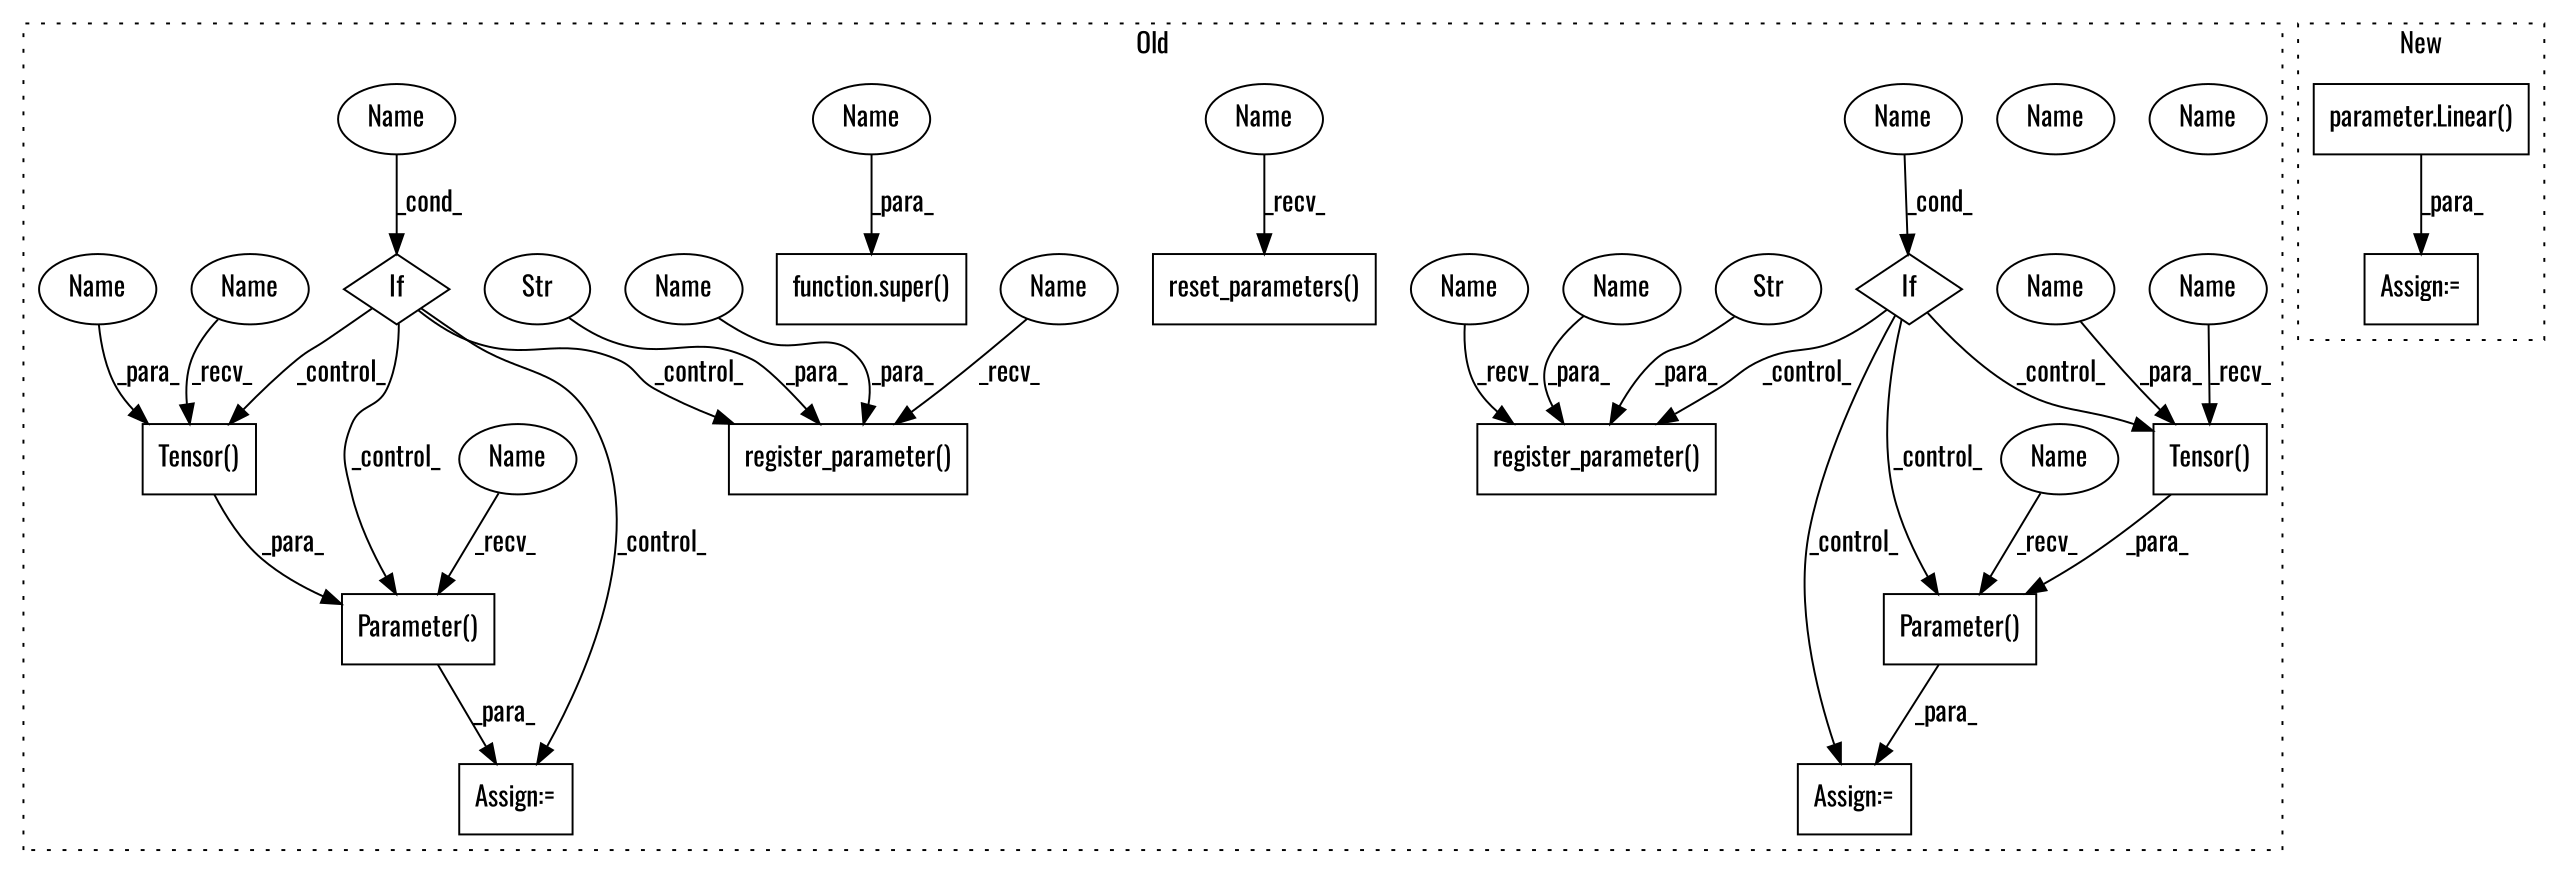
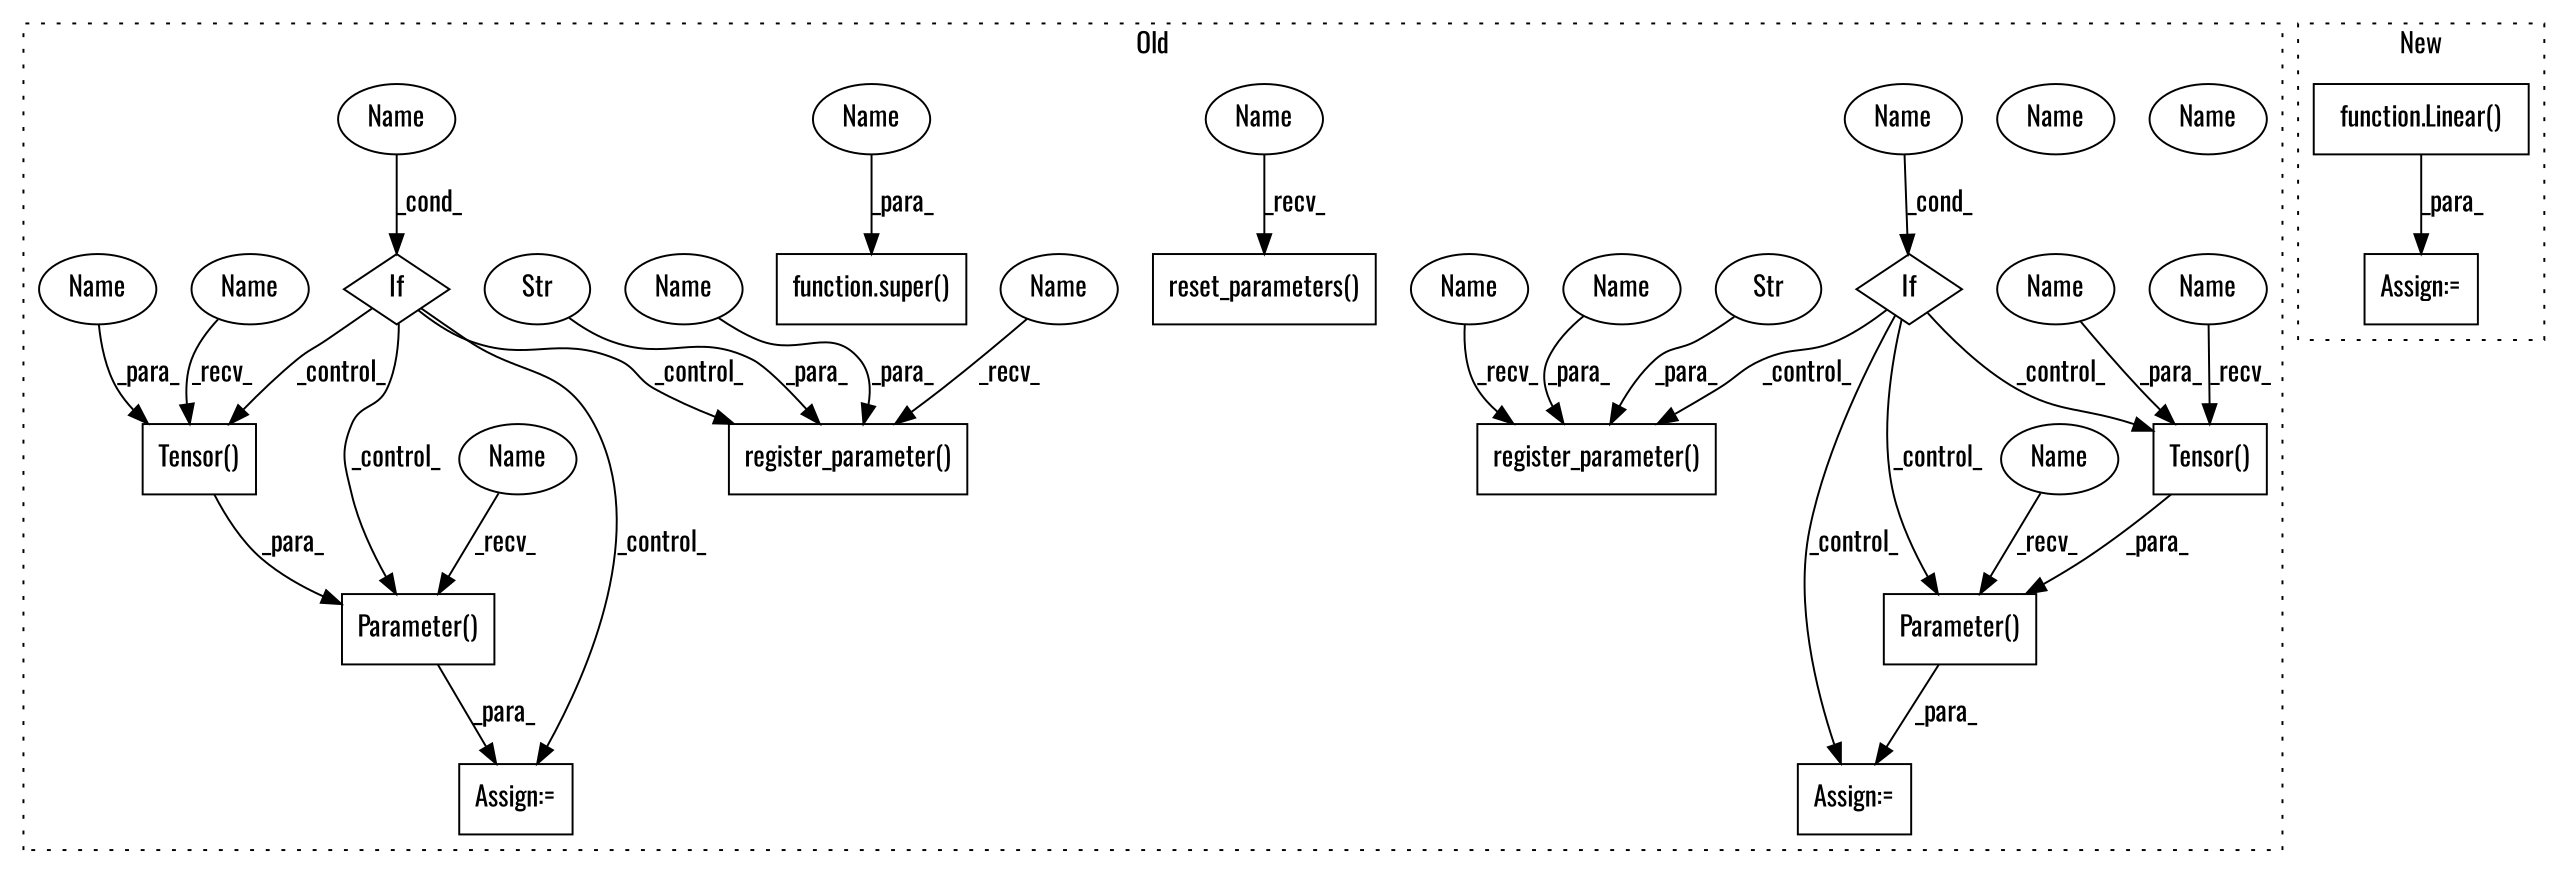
(2421, 119) -> (2421, 119)
